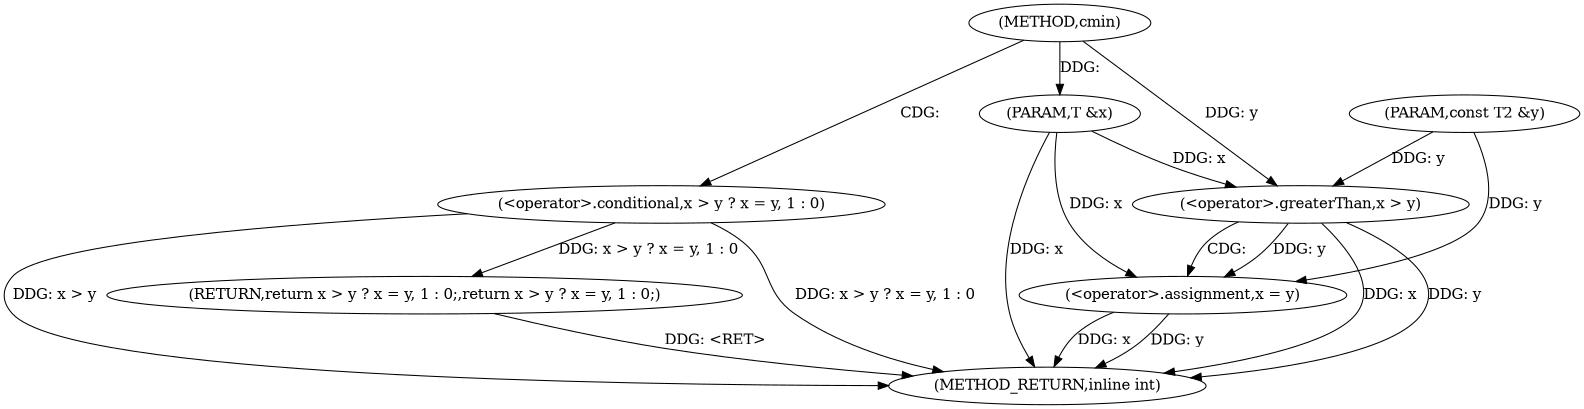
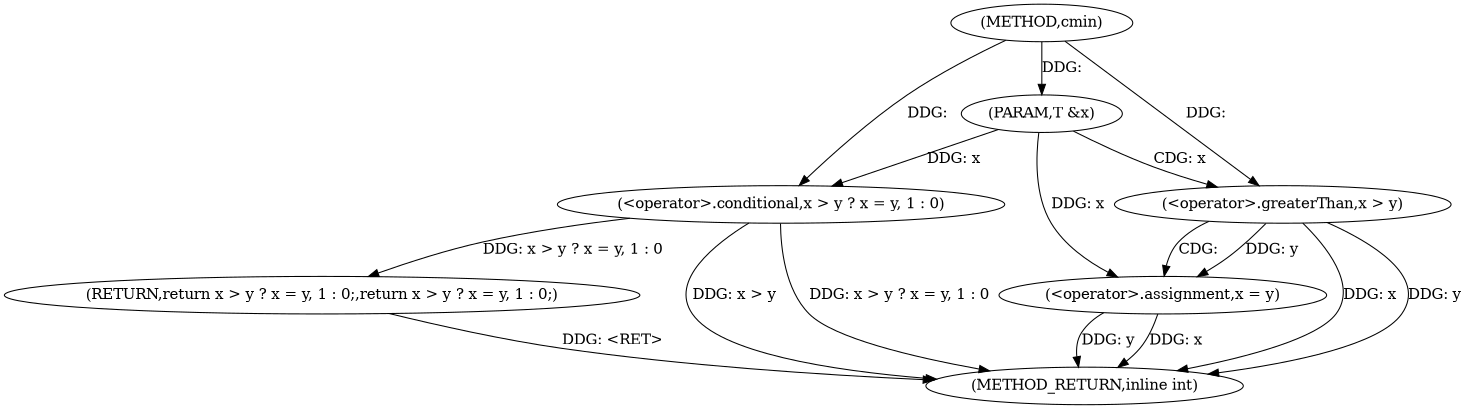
(923, 114) -> (930, 114)
(1232, 114) -> (1208, 114)
(1465, 114) -> none
(1200, 159) -> (1180, 159)
(1009, 244) -> (920, 156)
